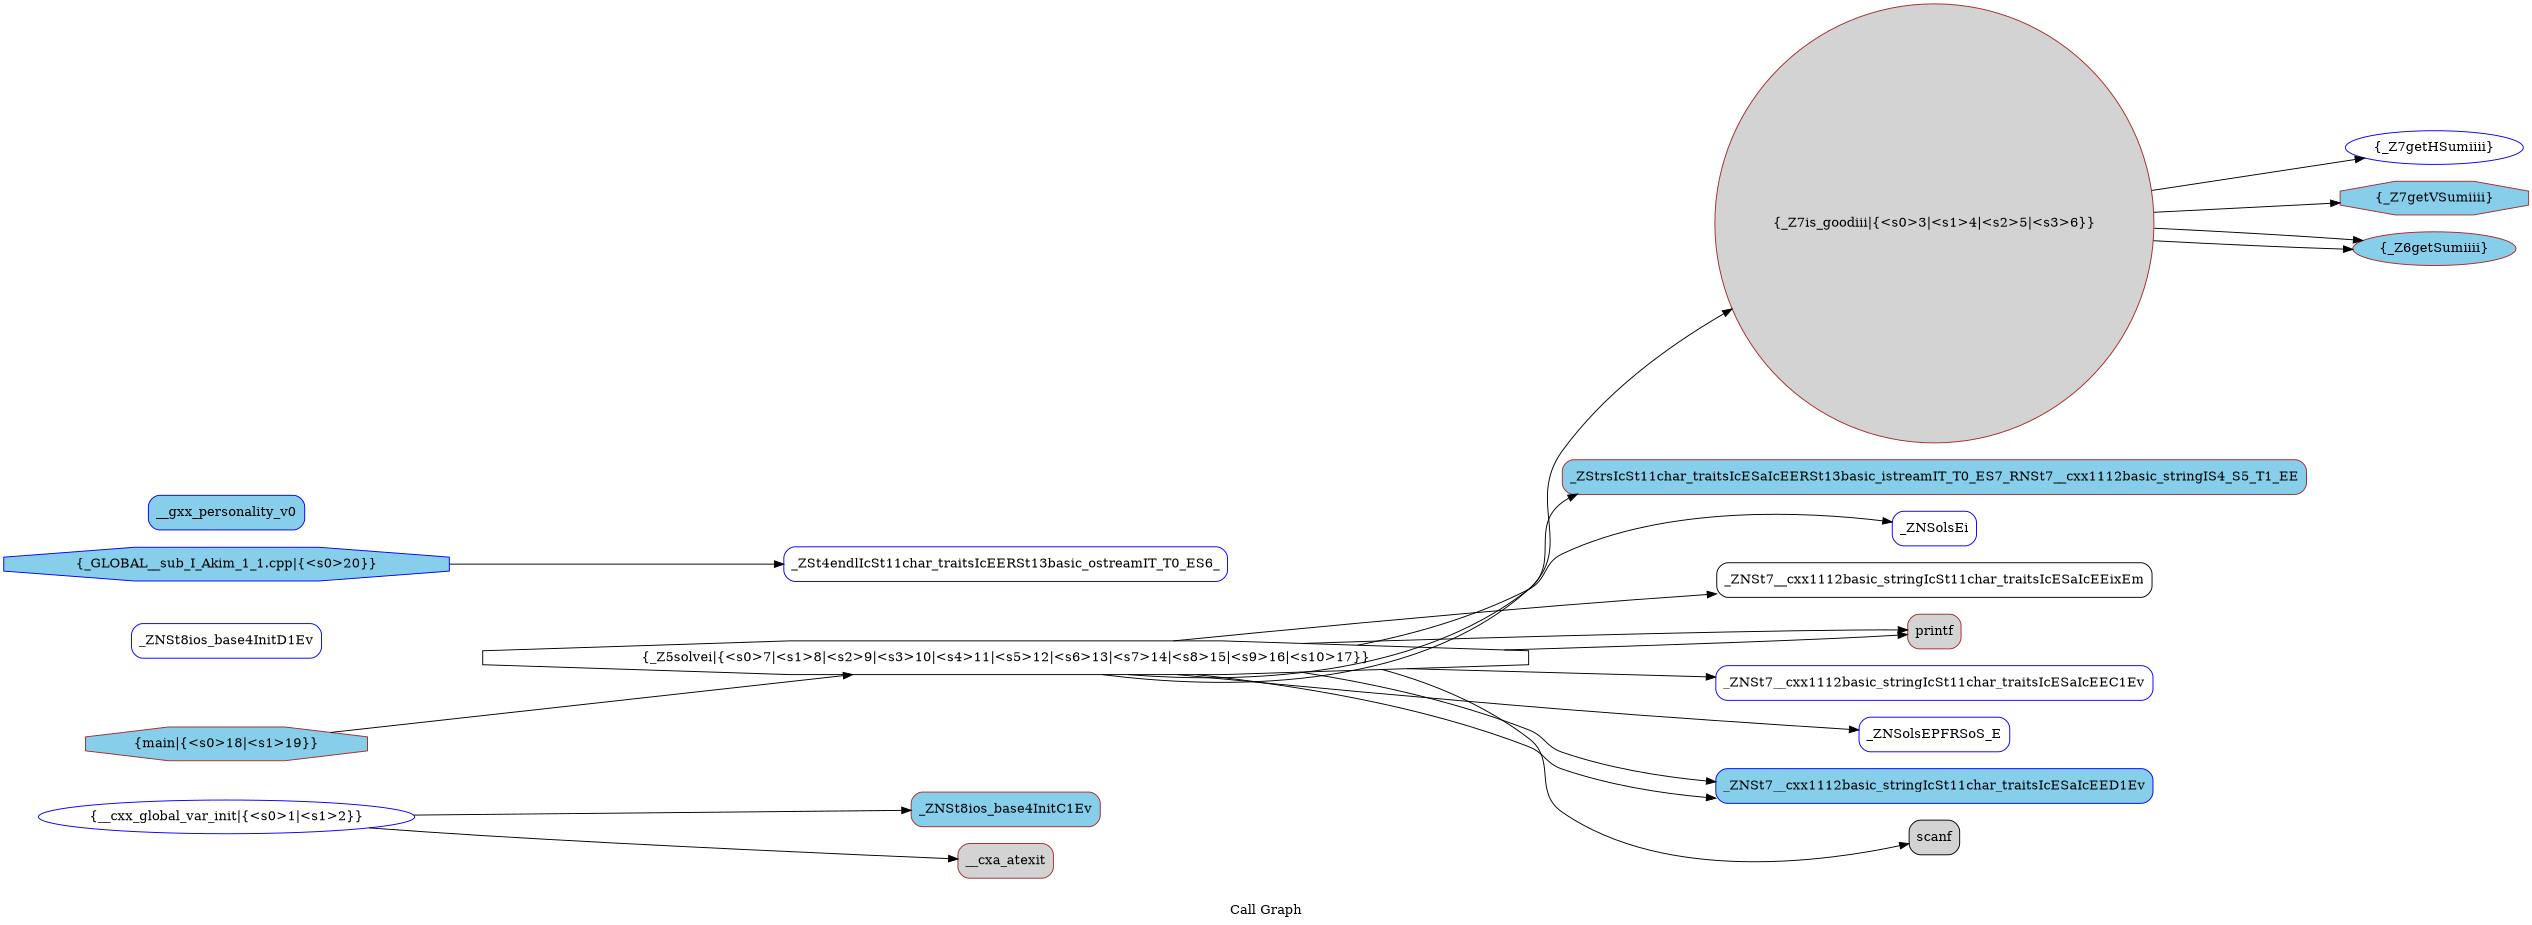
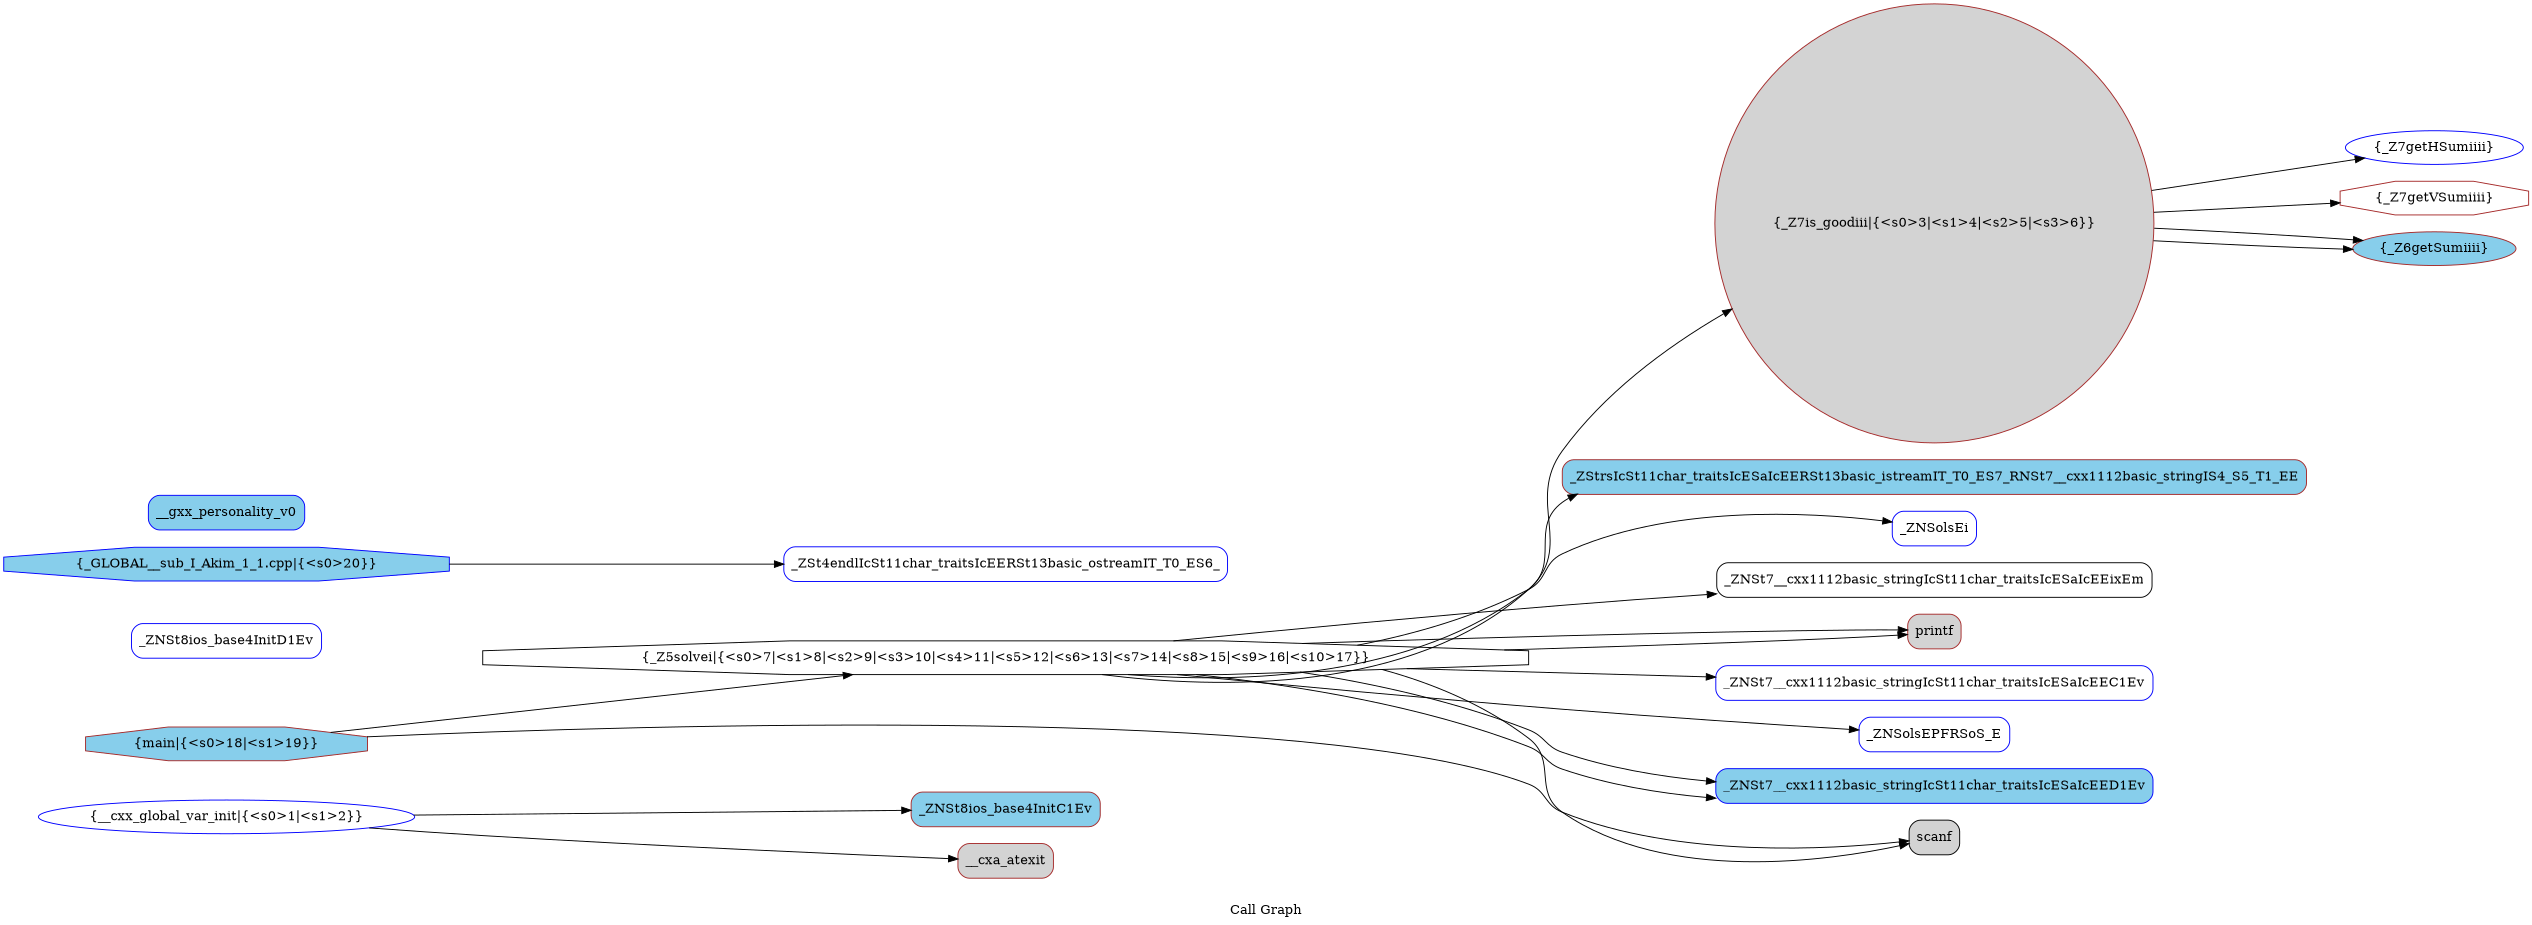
(2434, 198) -> (2434, 198)
none -> (1143, 731)
